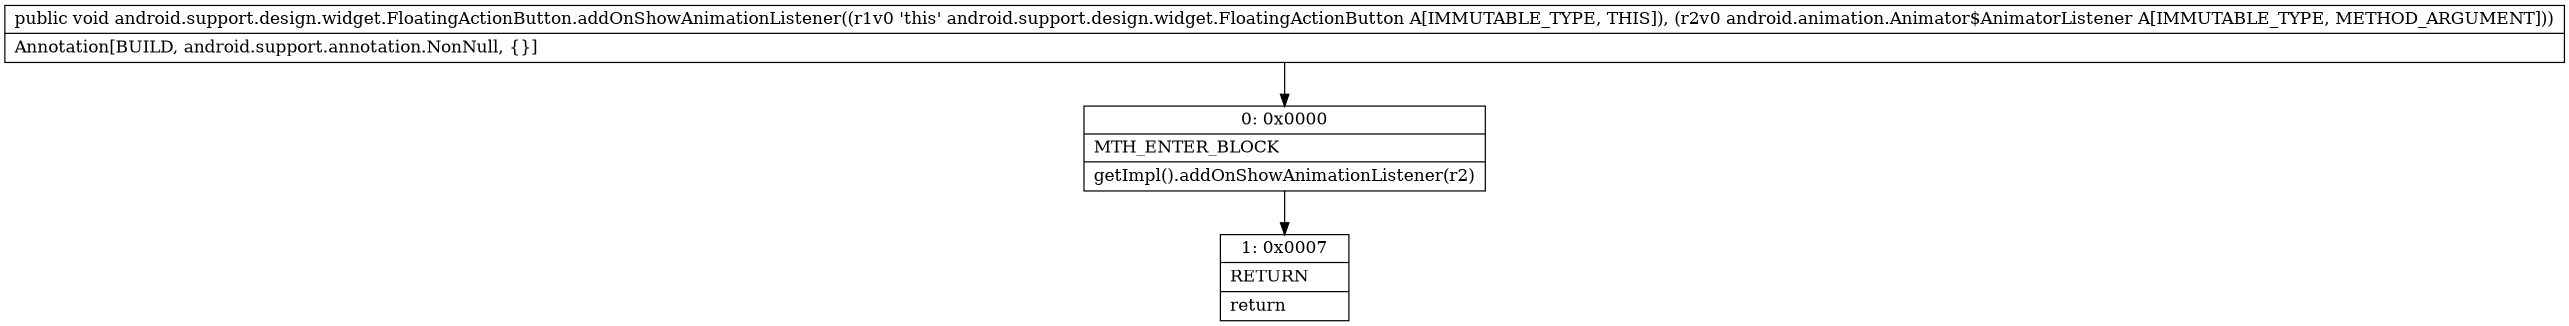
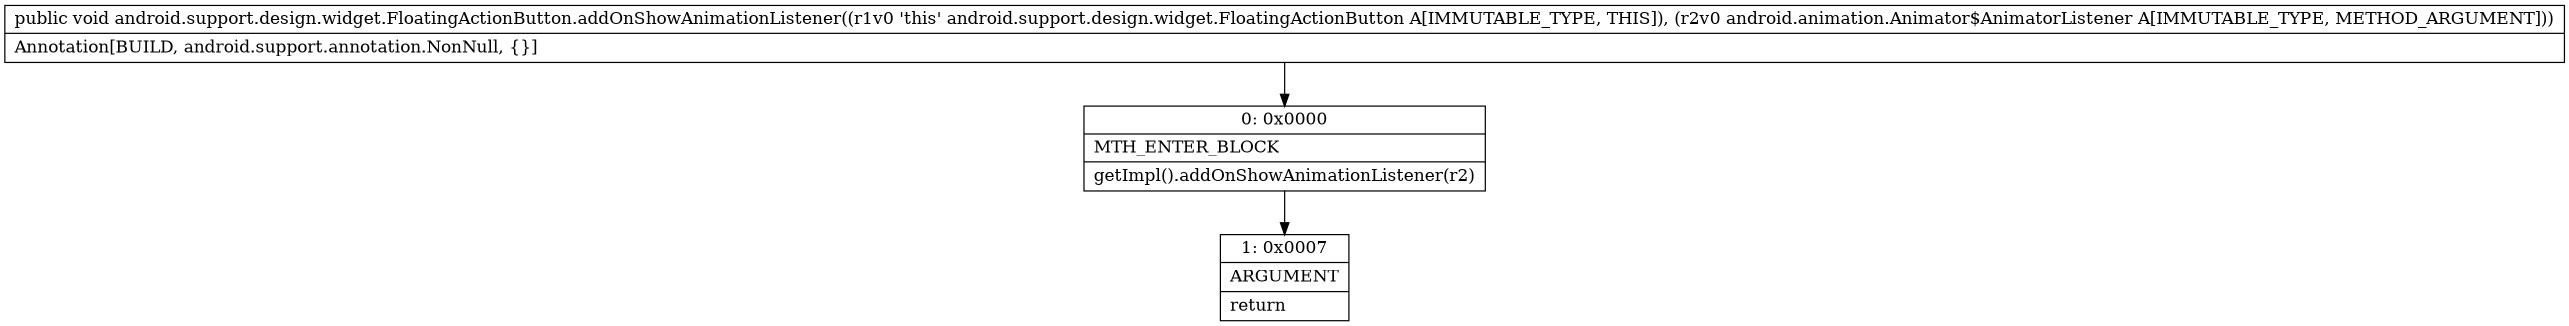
(1269, 276) -> (1285, 276)
